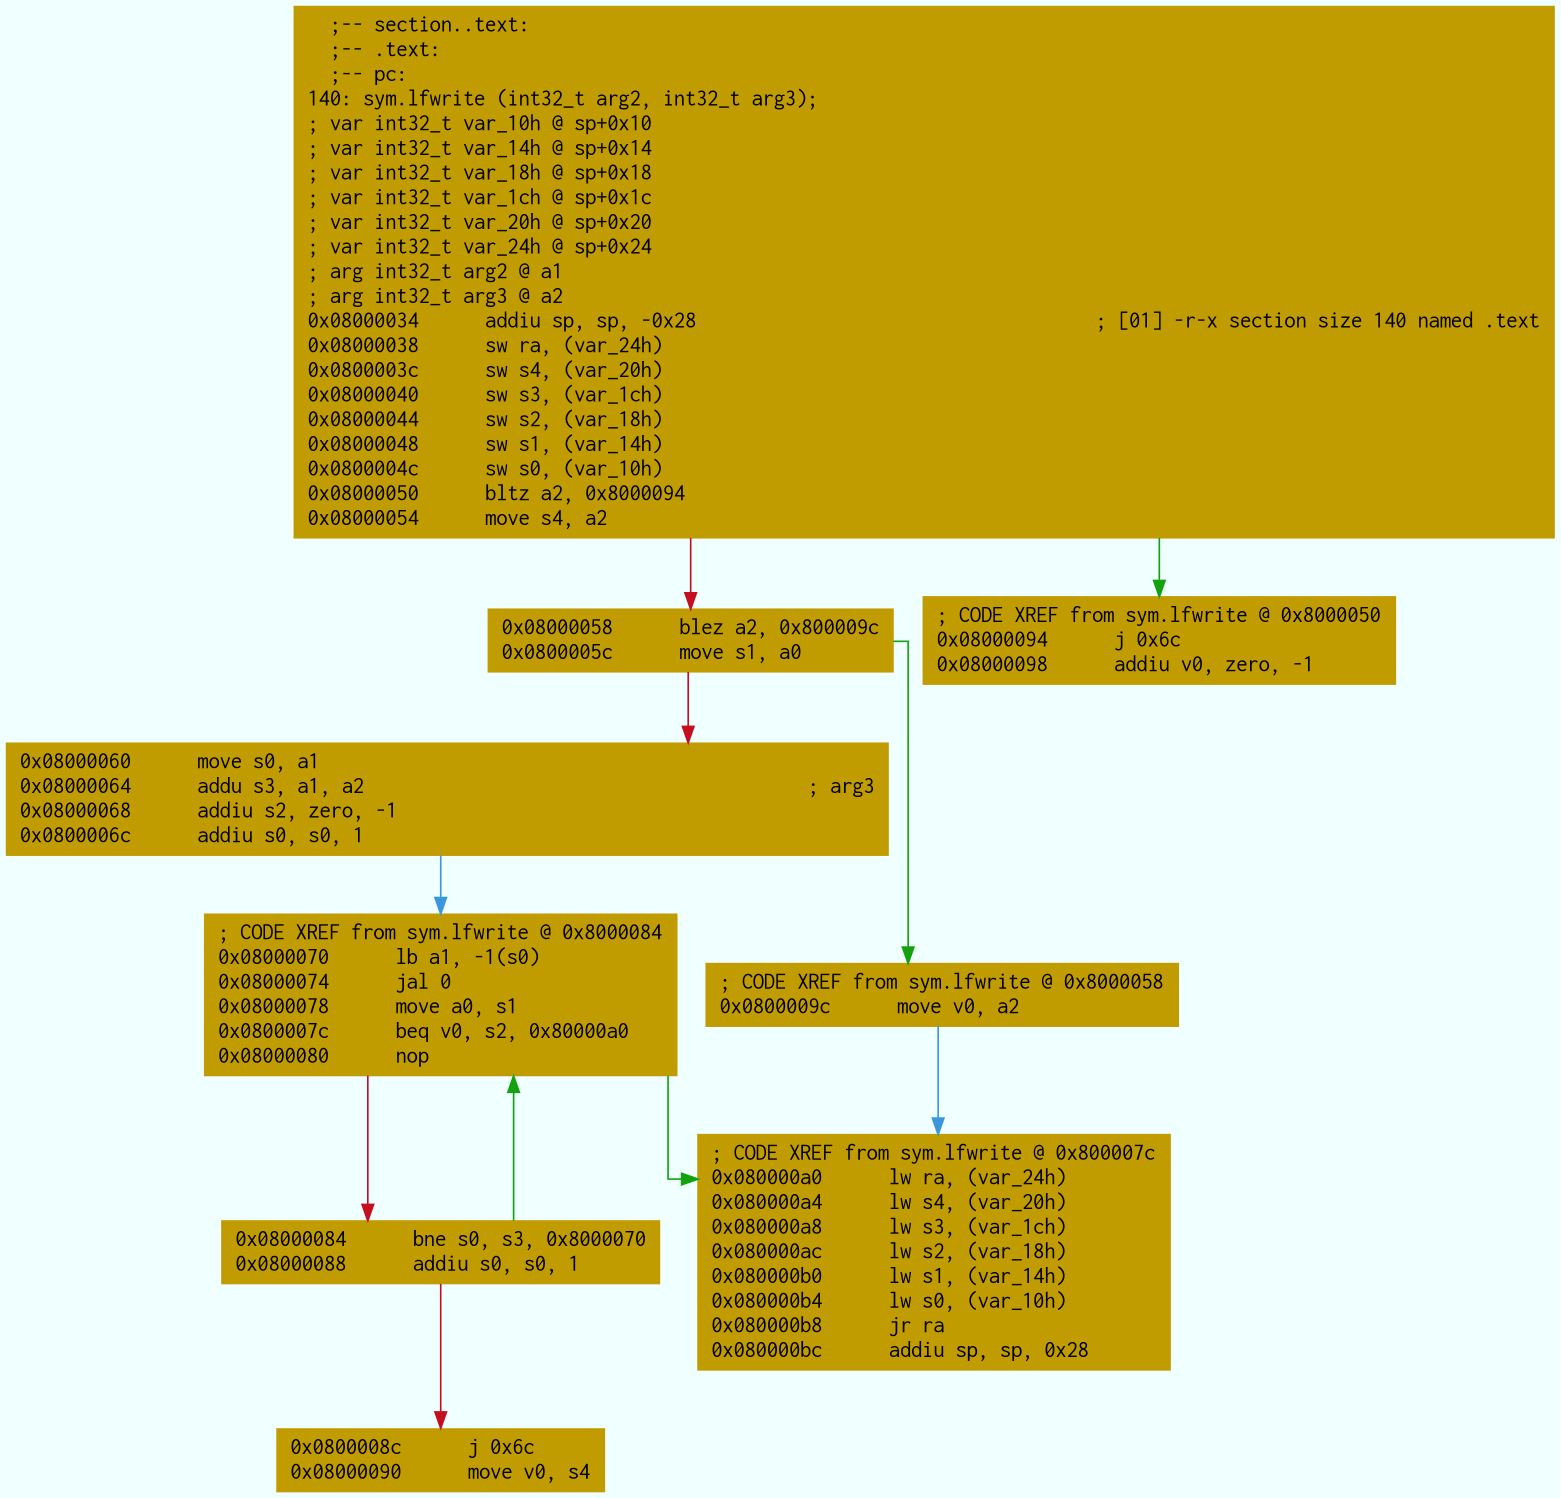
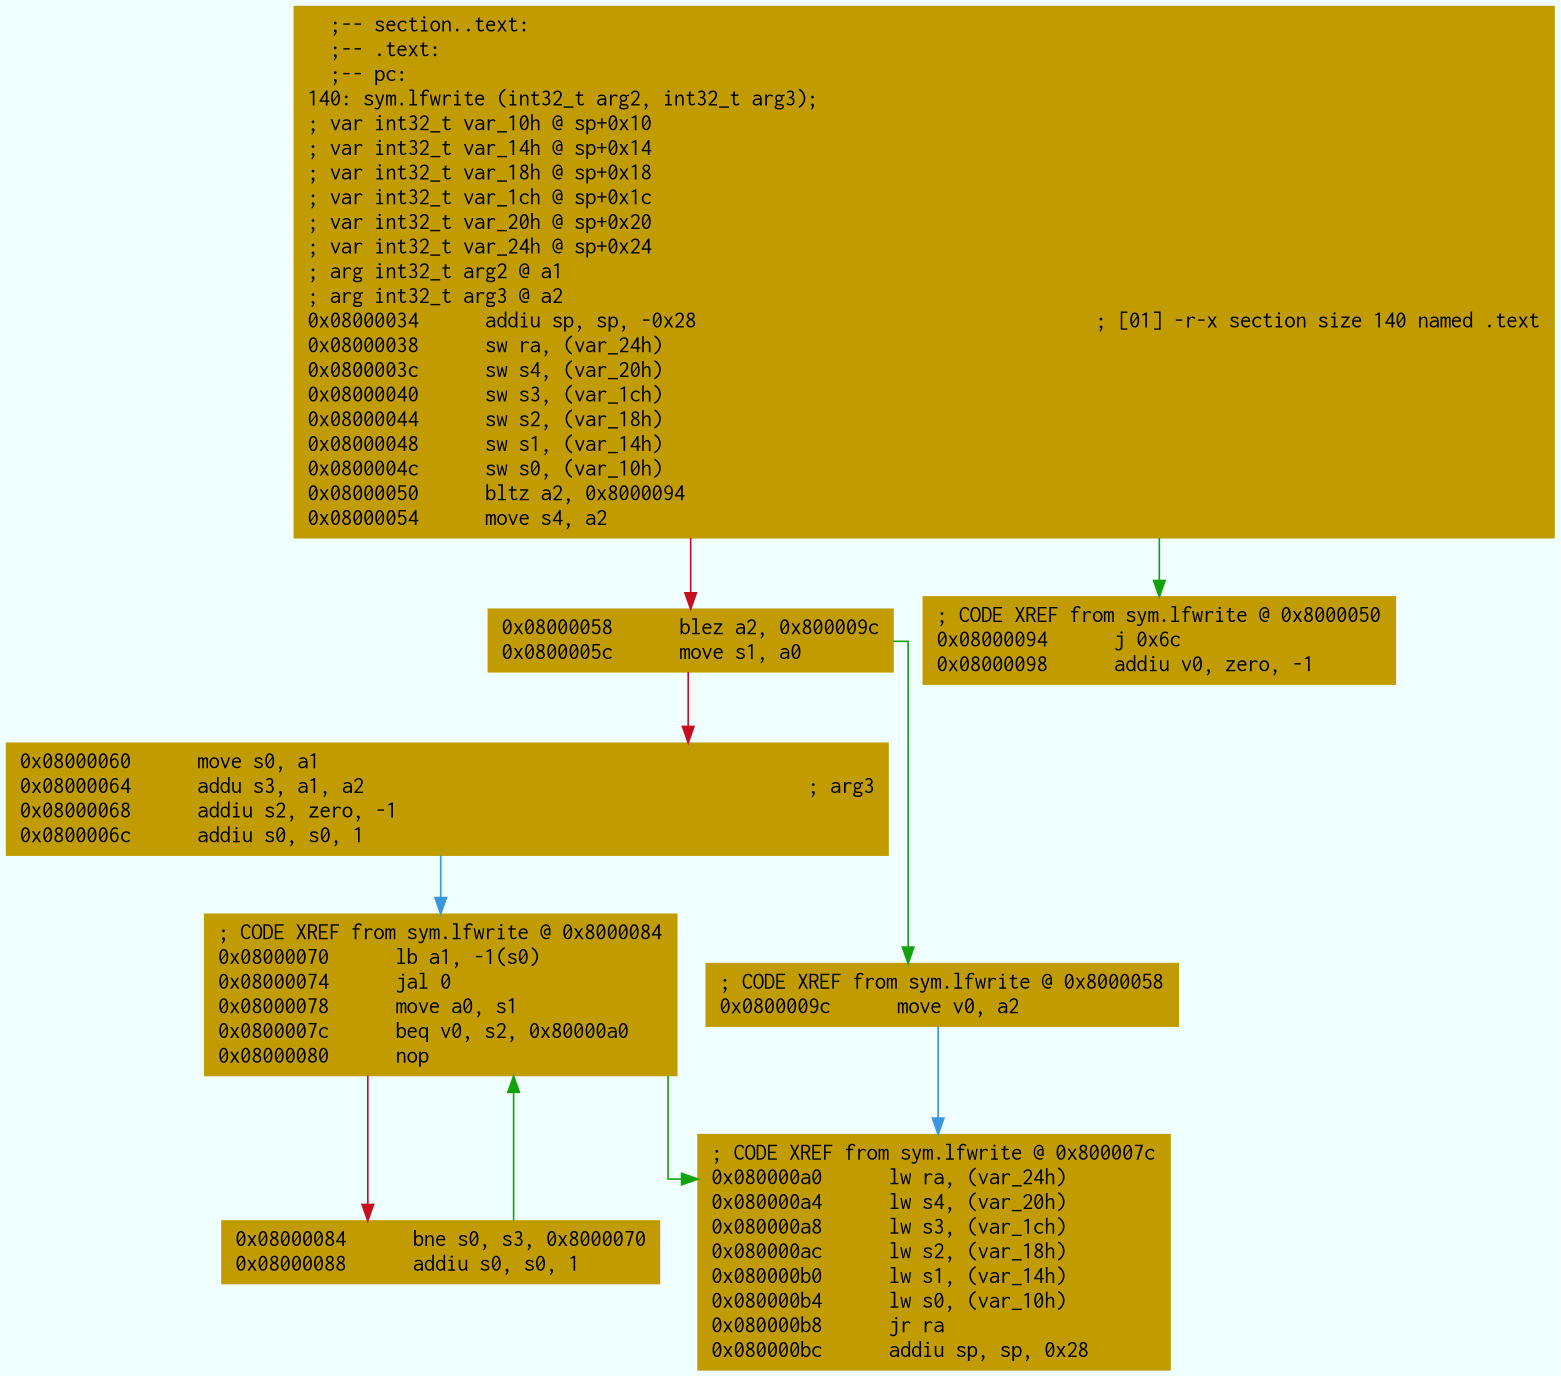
(441, 1460) -> none
